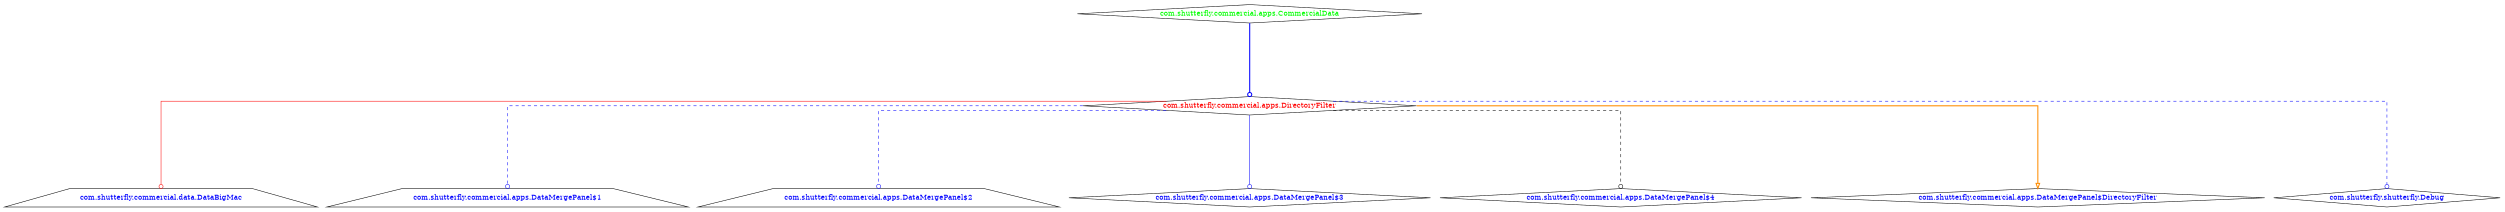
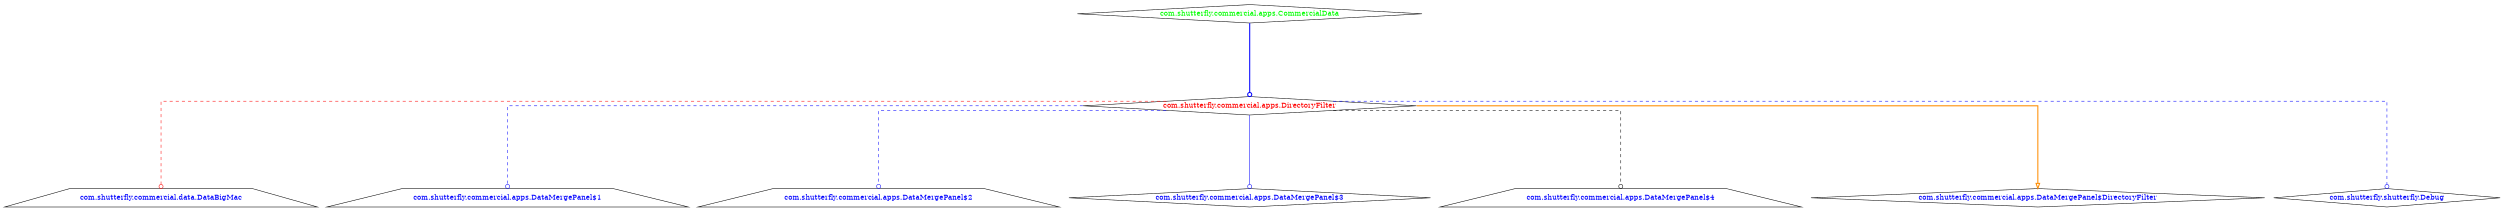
(622, 101) -> (622, 101)
(1621, 198) -> (1621, 198)
